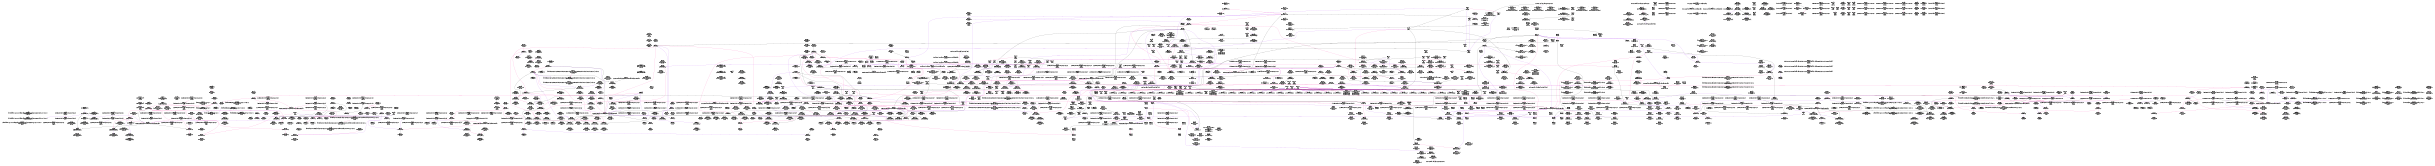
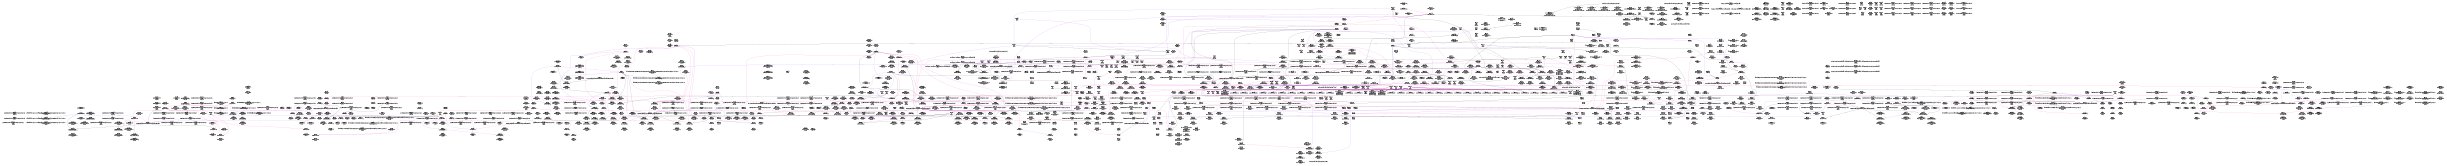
none -> (1193, 123)
